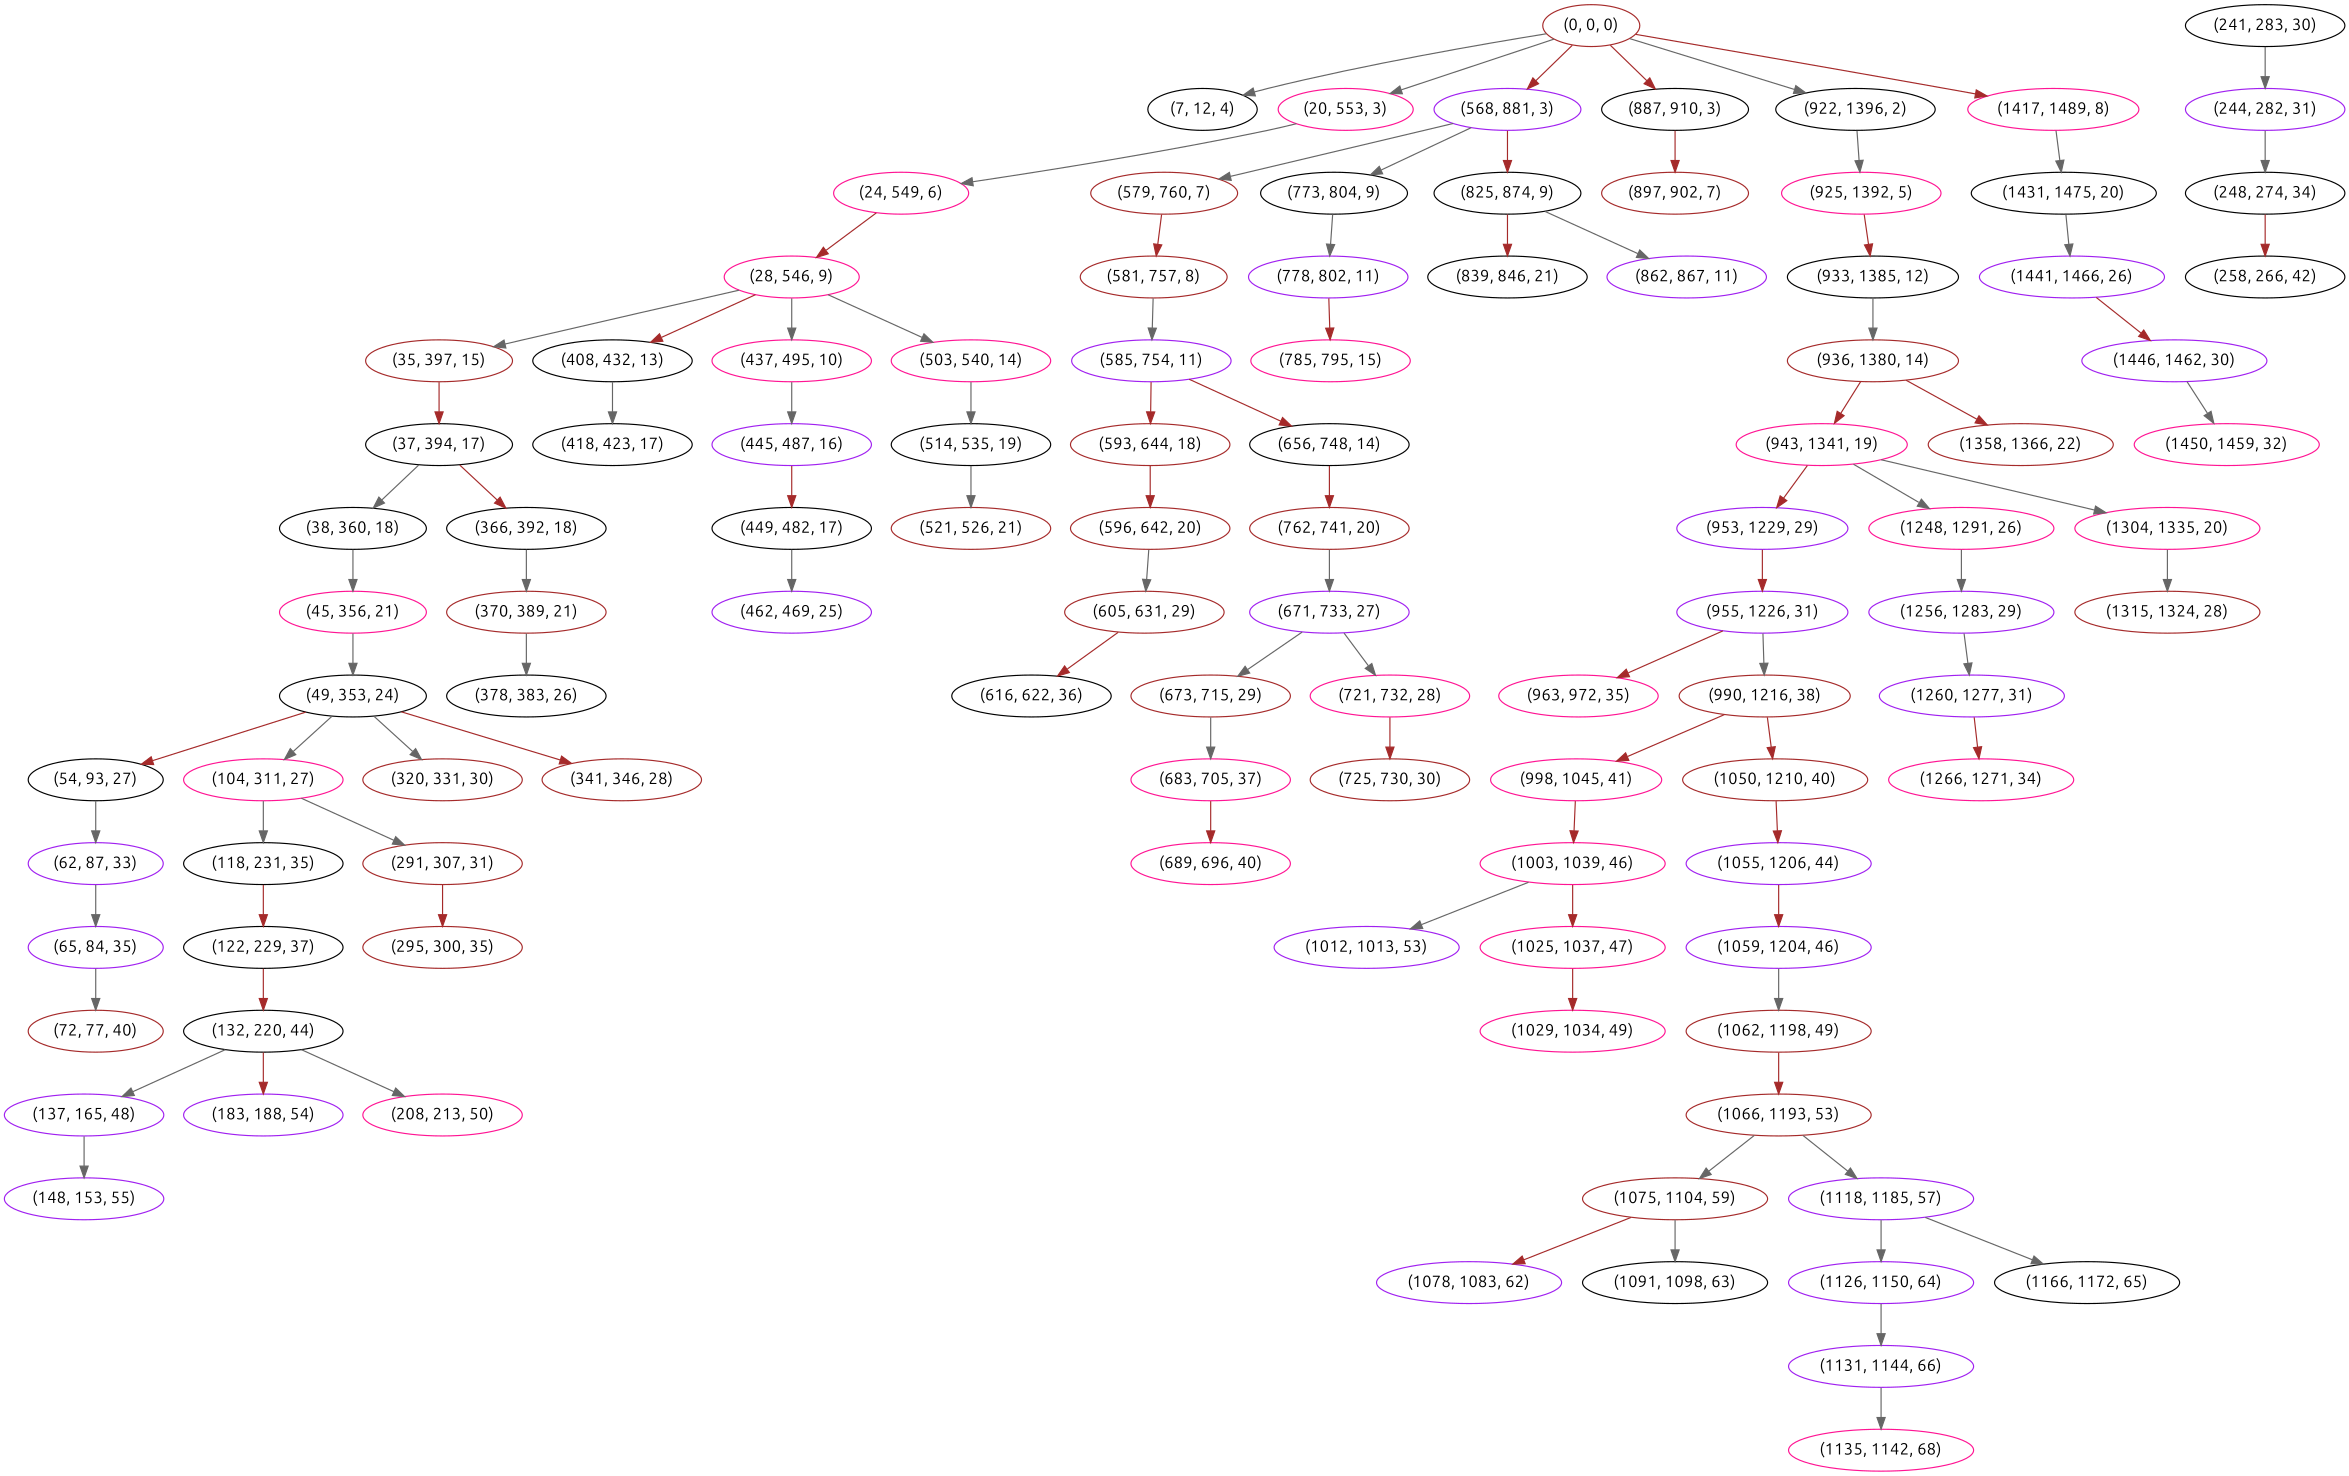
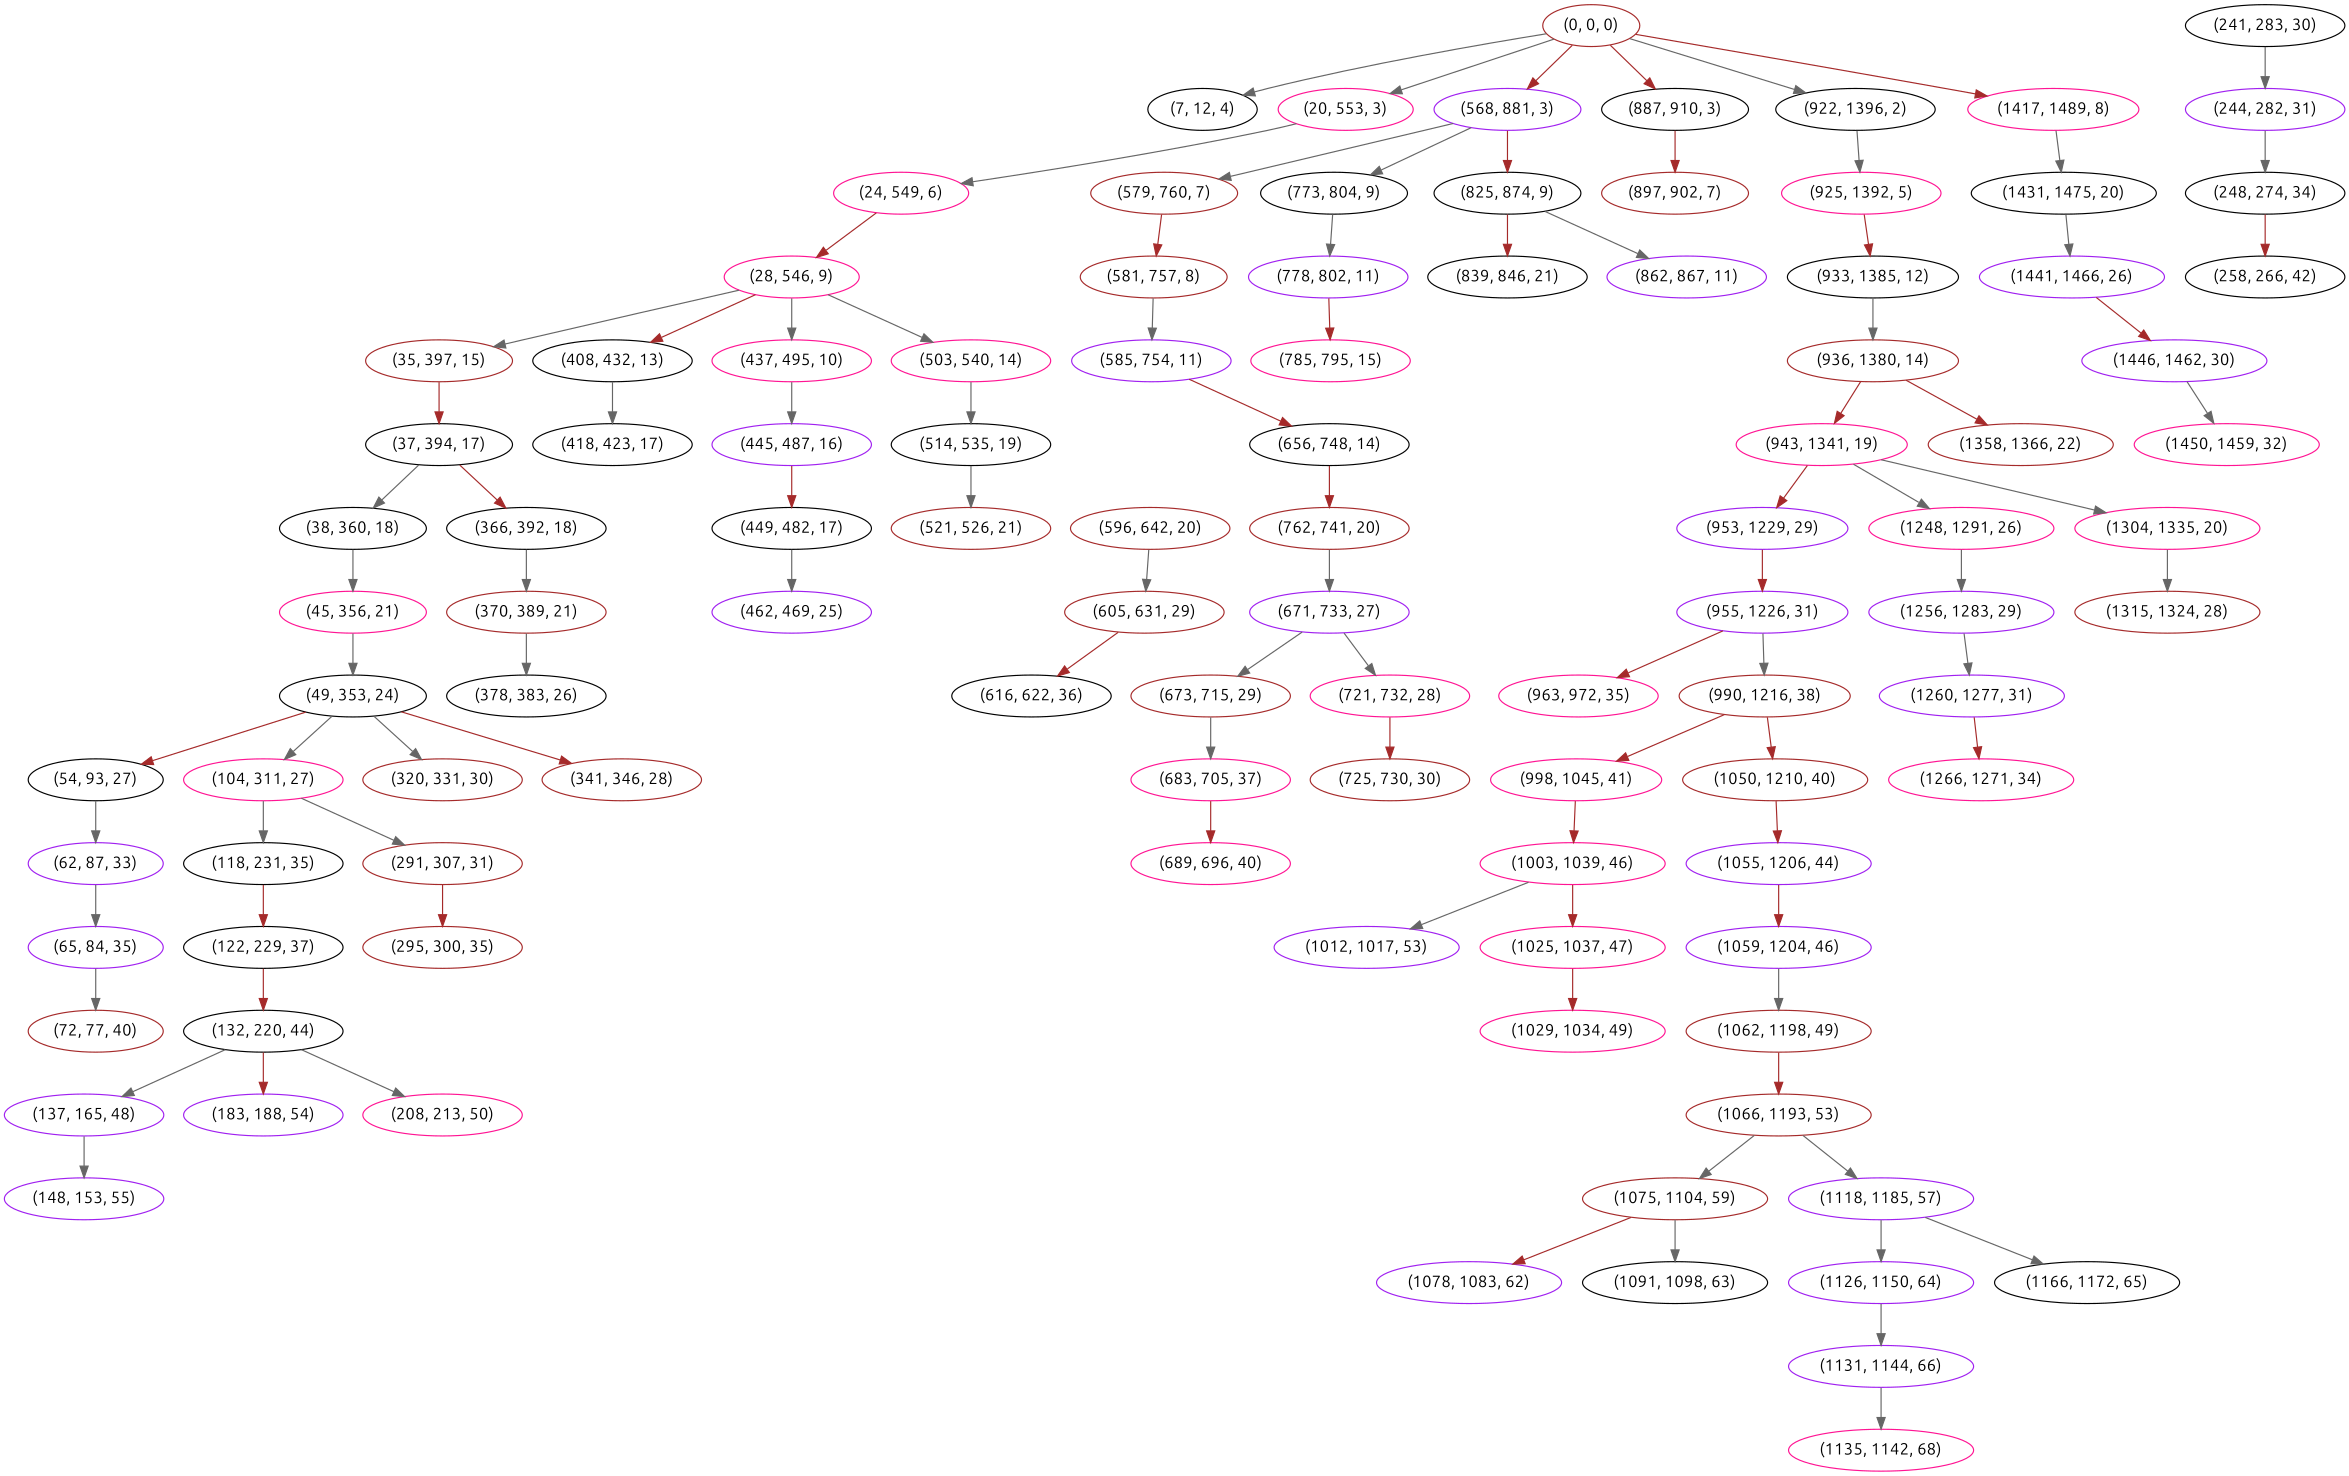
(1150, 445) -> none
(1367, 947) -> (1367, 947)
